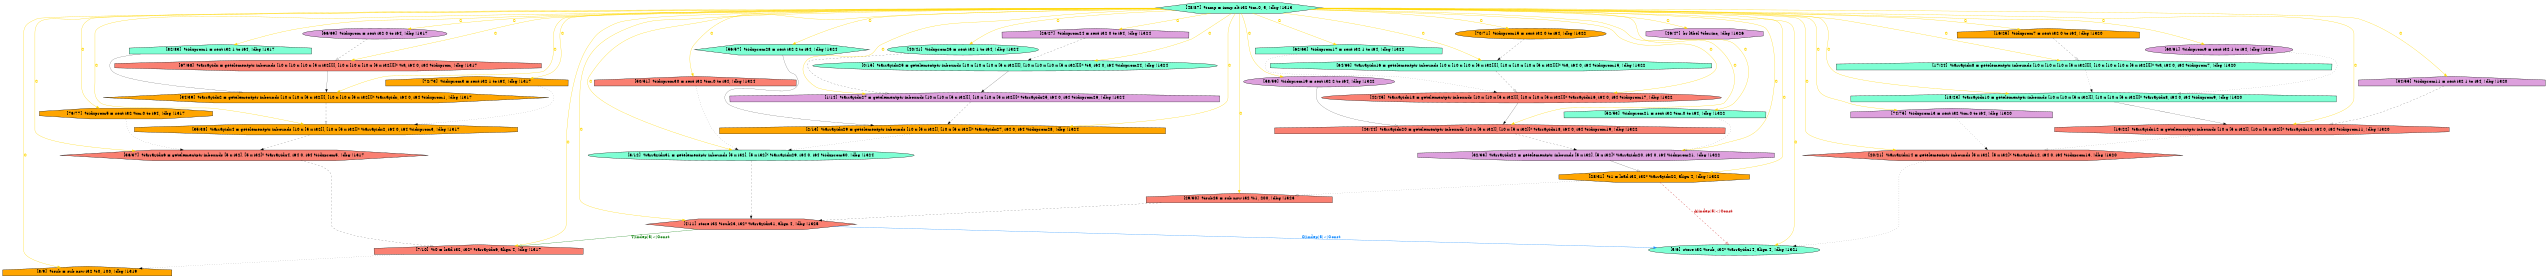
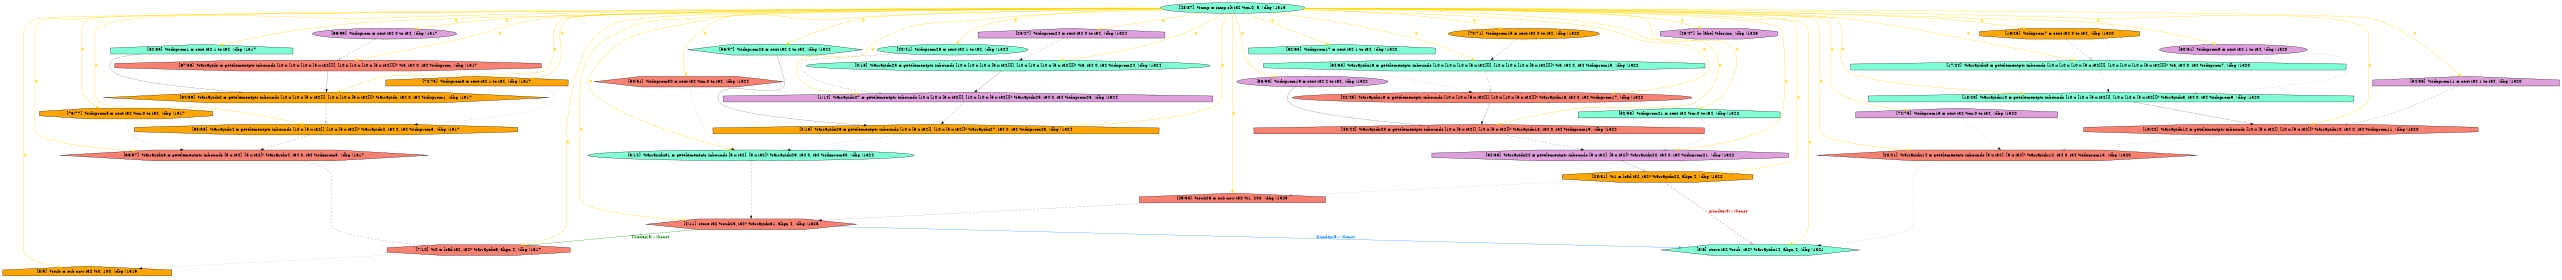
(1239, 8) -> (1232, 8)
(2048, 34) -> (2060, 34)
(695, 82) -> (689, 82)
(479, 250) -> (479, 250)
(1734, 250) -> (1760, 250)
